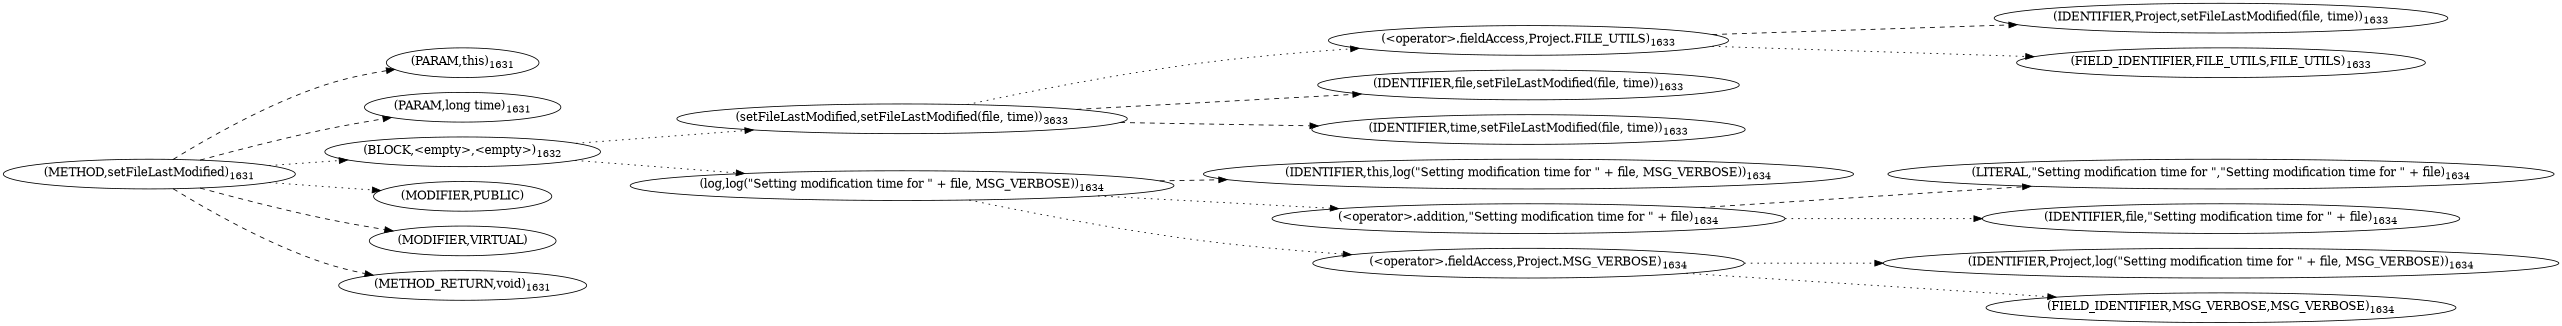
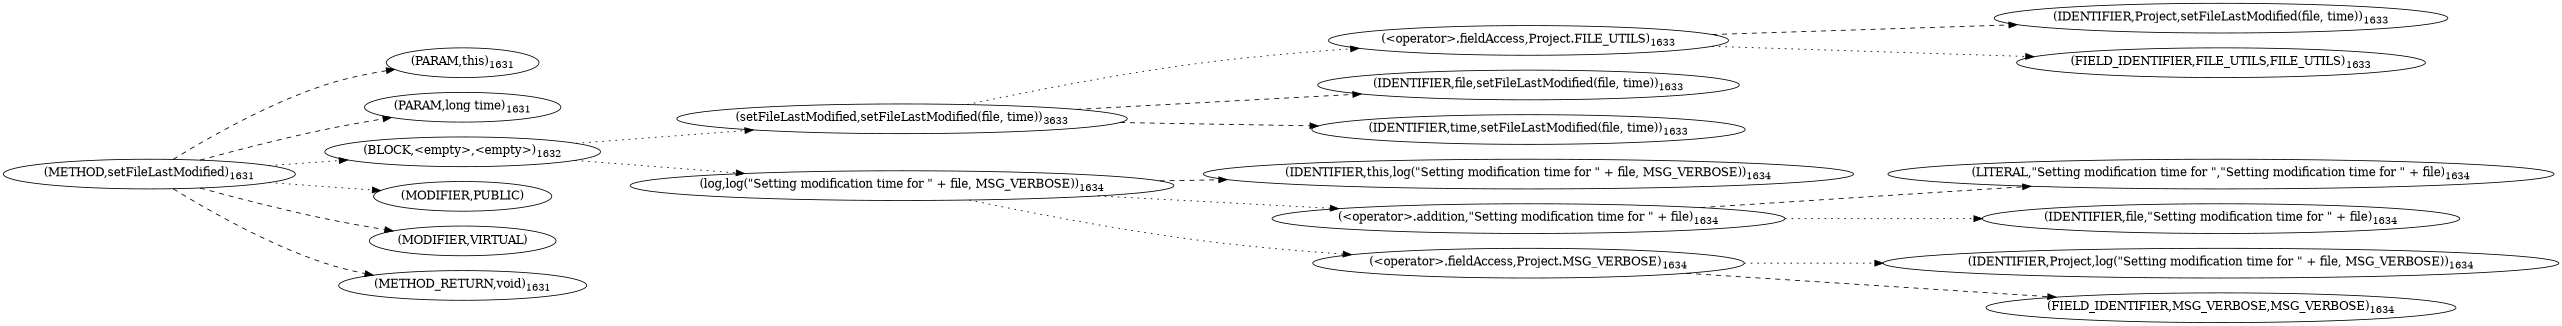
(1867, 285) -> (1867, 285)
